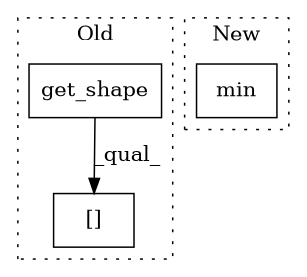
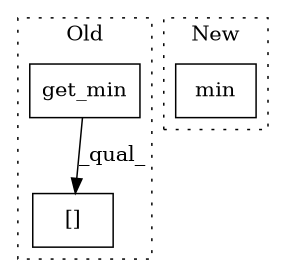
(95, 91) -> (85, 91)
